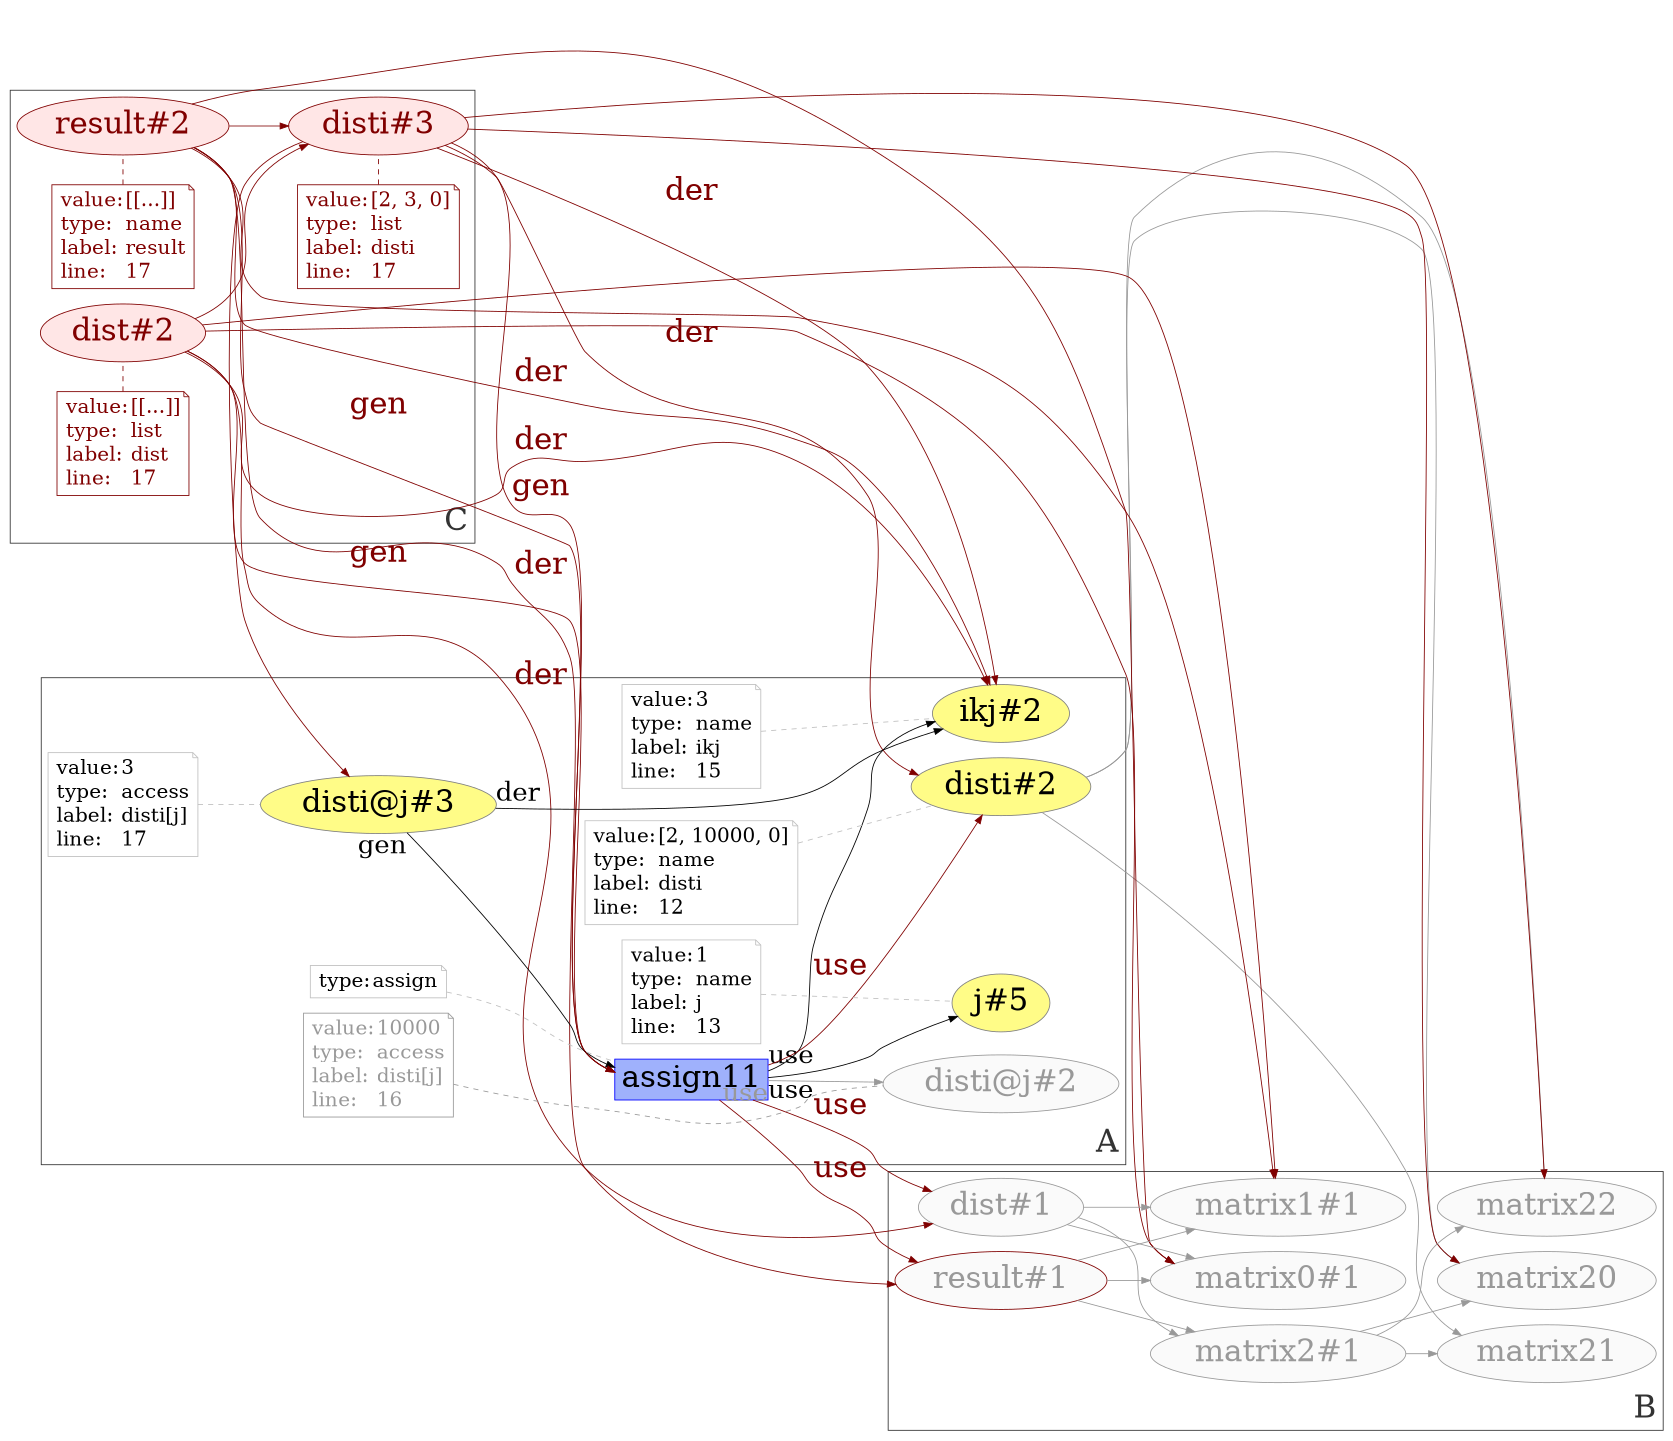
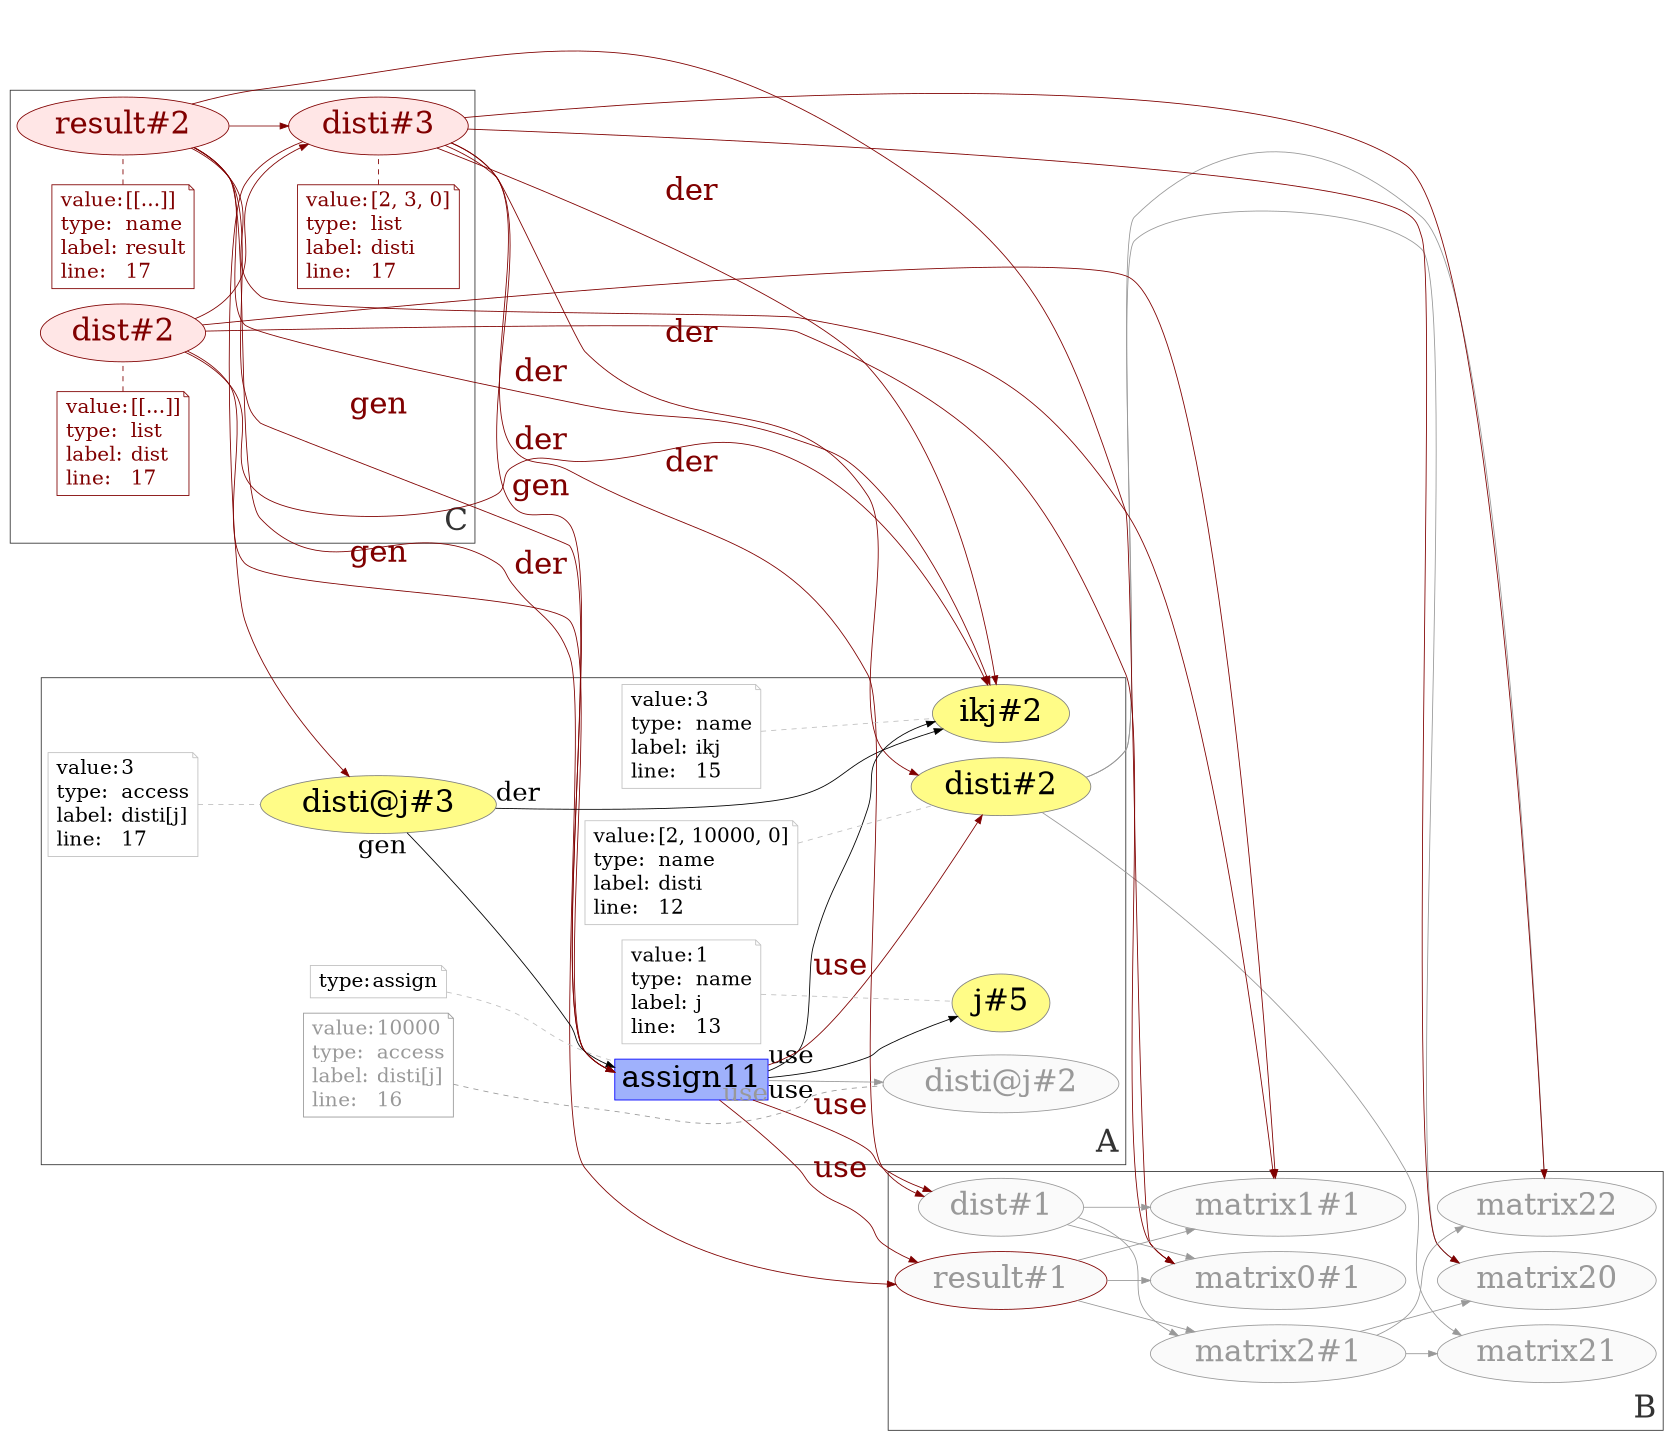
(549, 834) -> (798, 585)
